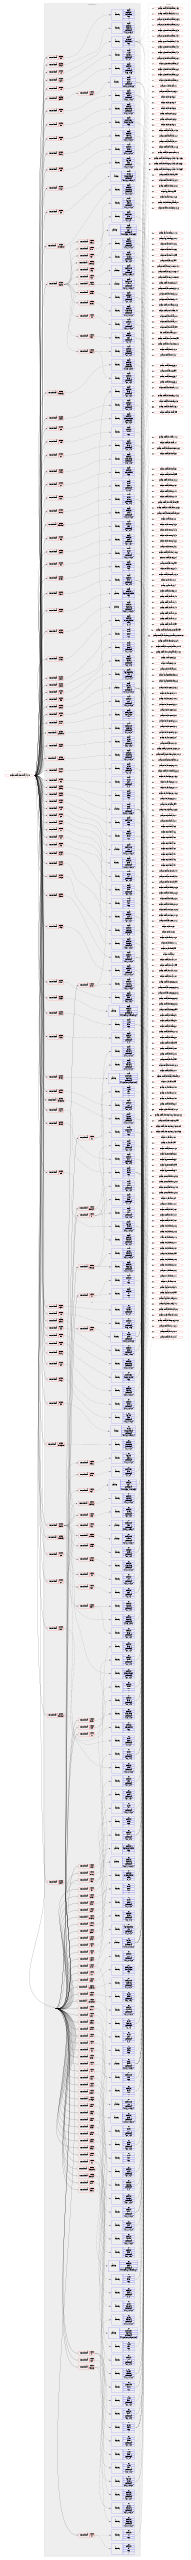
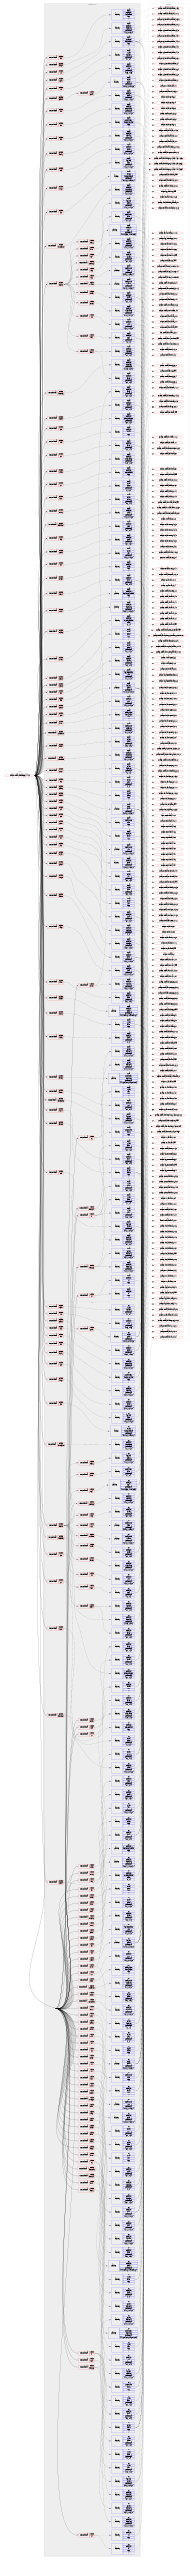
(168, 42) -> (168, 42)
(168, 147) -> (168, 147)
(168, 407) -> (168, 407)
(168, 564) -> none
(168, 760) -> (168, 760)
(20, 776) -> (20, 776)
(168, 816) -> (168, 816)
(168, 838) -> (168, 838)
(168, 1110) -> (168, 1110)
(168, 1132) -> (168, 1132)
(168, 1221) -> (168, 1221)
(168, 1237) -> (168, 1237)
